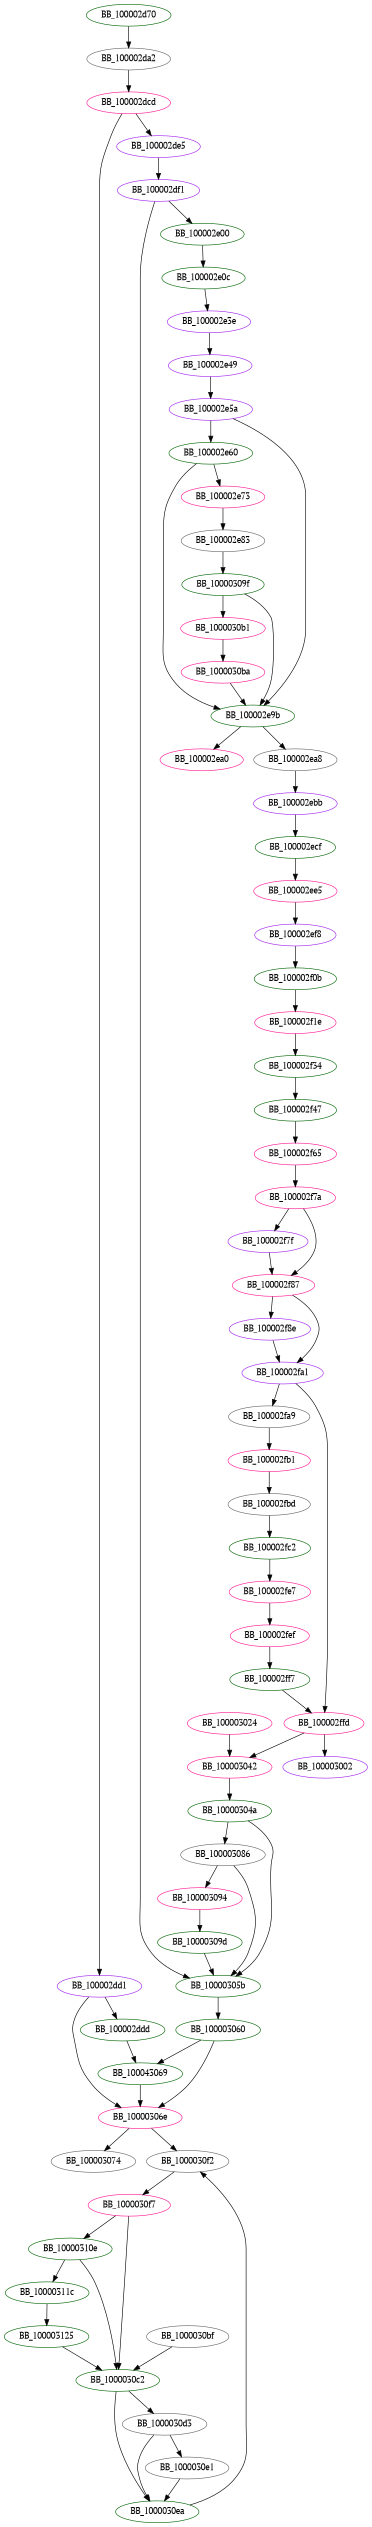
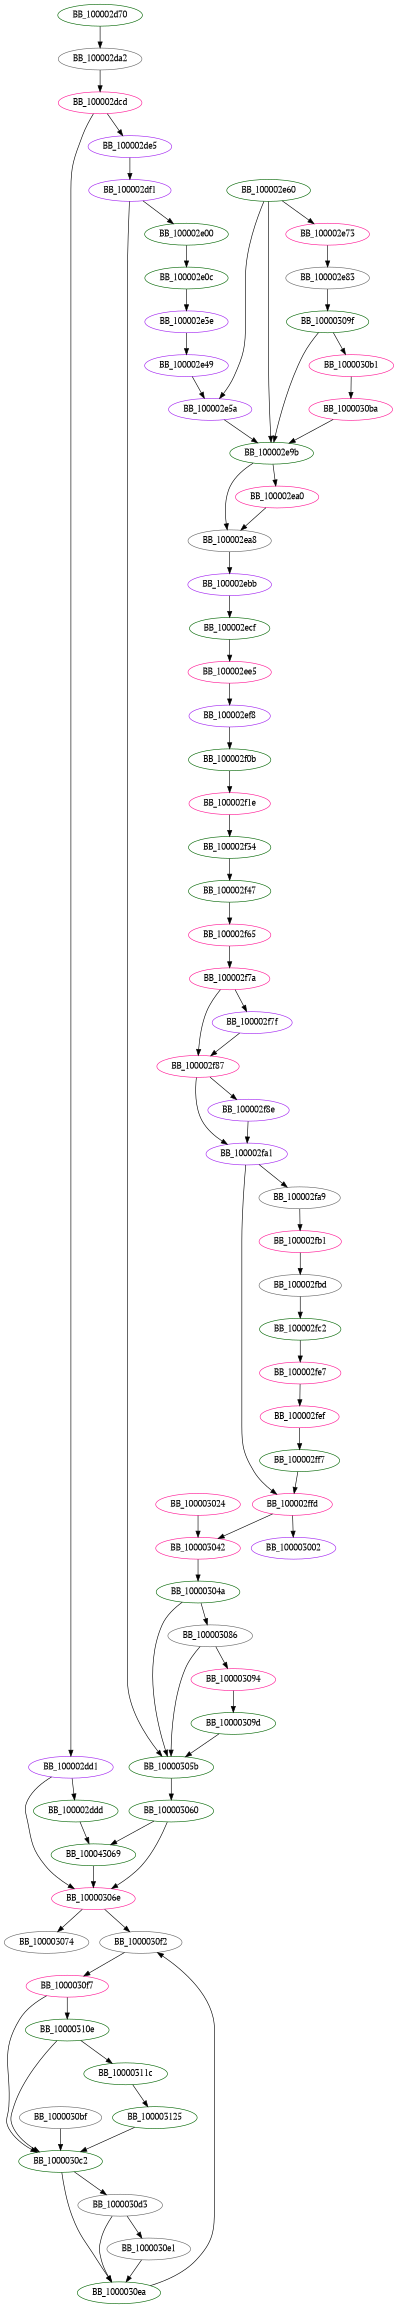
(211, 428) -> (245, 299)
none -> (256, 517)
